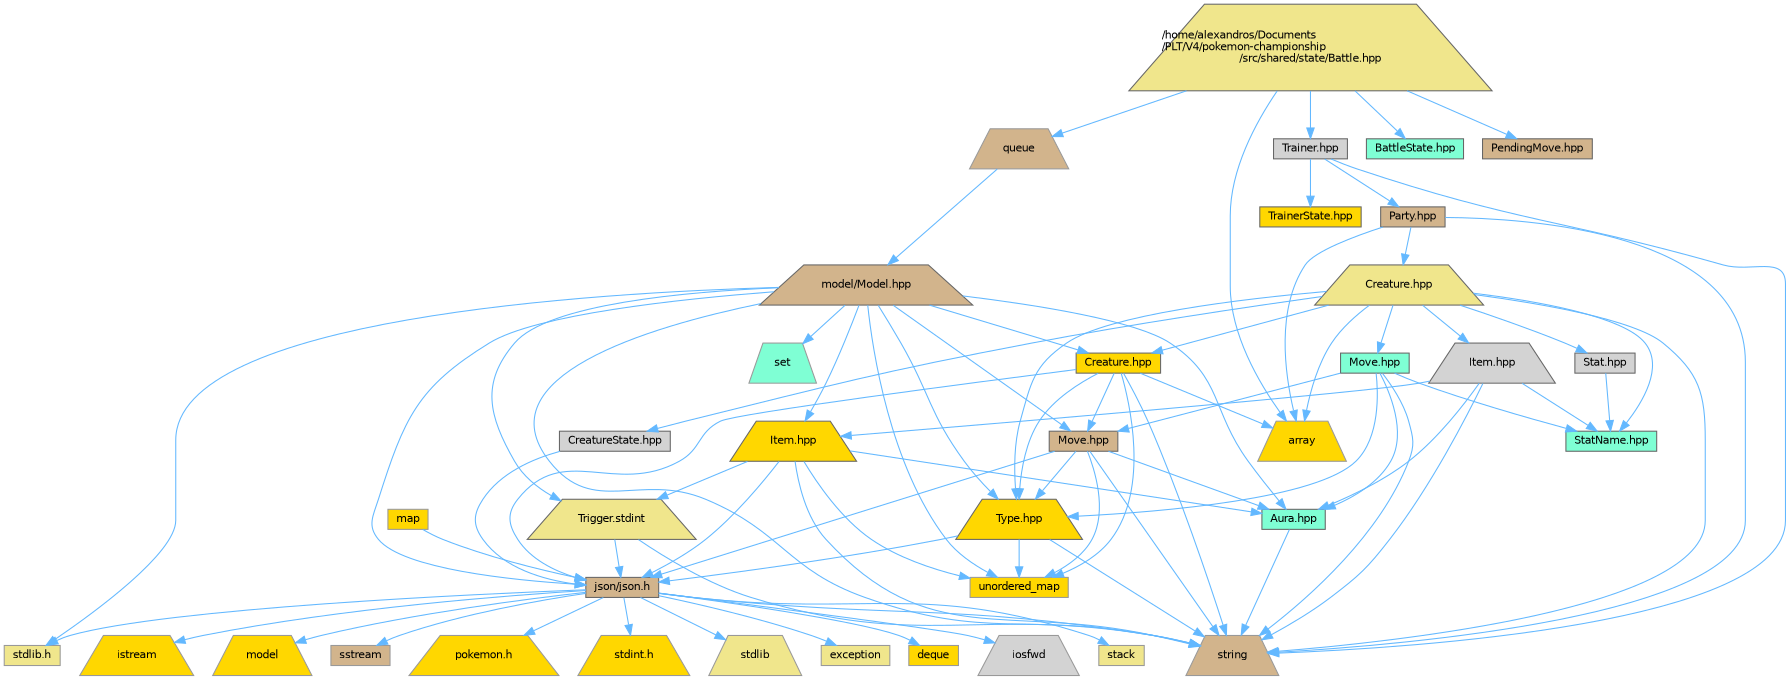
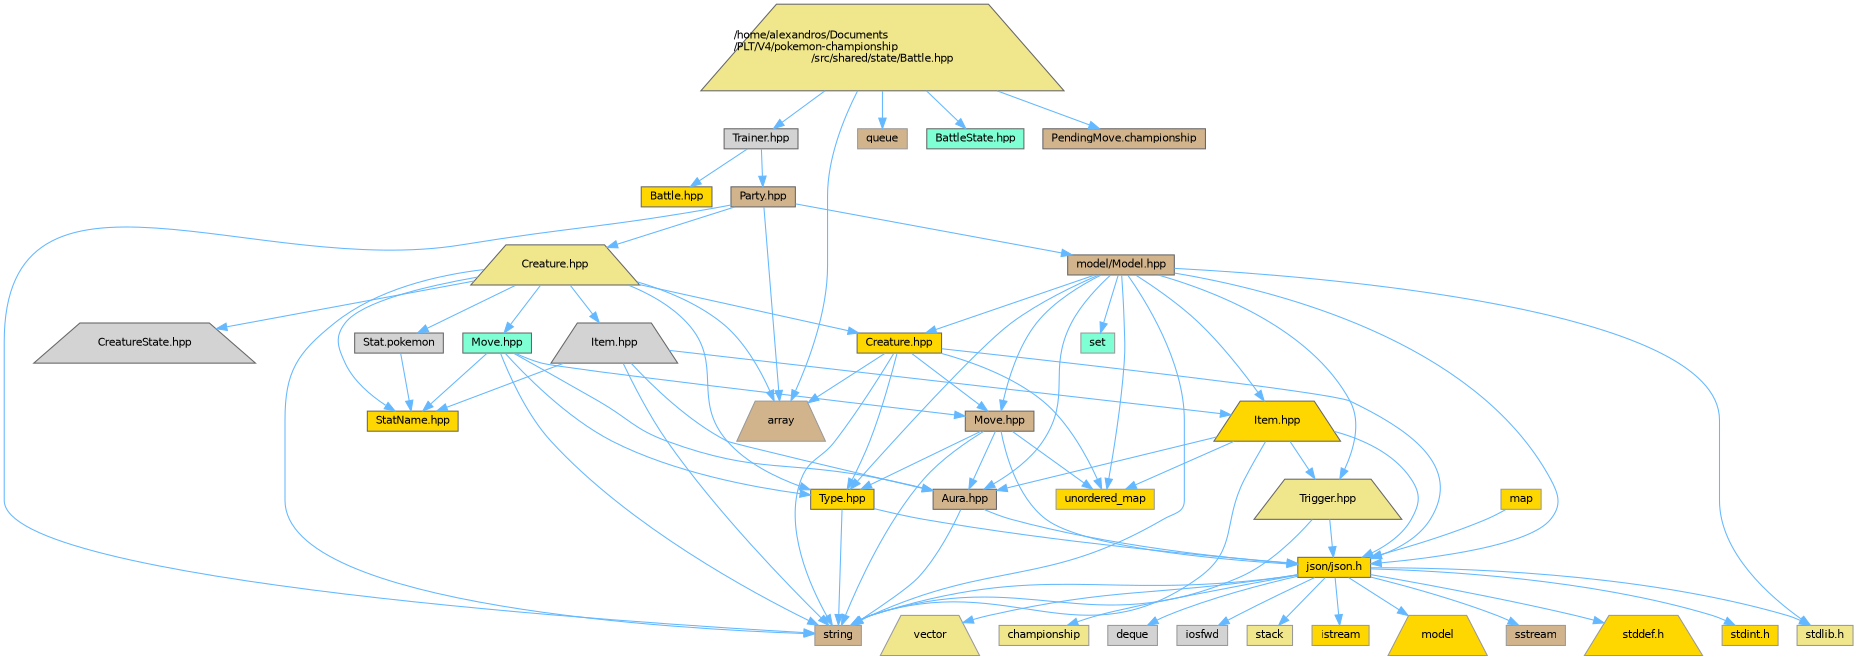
(1019, 149) -> (882, 139)
(1537, 149) -> (1124, 139)
(947, 213) -> (929, 228)
(1310, 217) -> (677, 197)
(866, 285) -> (1121, 265)
(783, 363) -> (1098, 343)
(1605, 363) -> (399, 343)
(1785, 435) -> none
(615, 441) -> (145, 343)
(1302, 441) -> (781, 421)
(1611, 441) -> (413, 421)
(612, 519) -> (1328, 499)
(1019, 519) -> (842, 499)
(1294, 519) -> (965, 499)
(476, 525) -> (1134, 545)
(1019, 553) -> none
(622, 587) -> (1334, 567)
(137, 656) -> (1341, 635)
(484, 656) -> (1644, 635)
(634, 656) -> (1750, 635)
(755, 656) -> (930, 635)
(856, 656) -> (1044, 635)
(934, 656) -> (1133, 635)
(1029, 656) -> (1202, 635)
(1232, 656) -> (838, 635)
